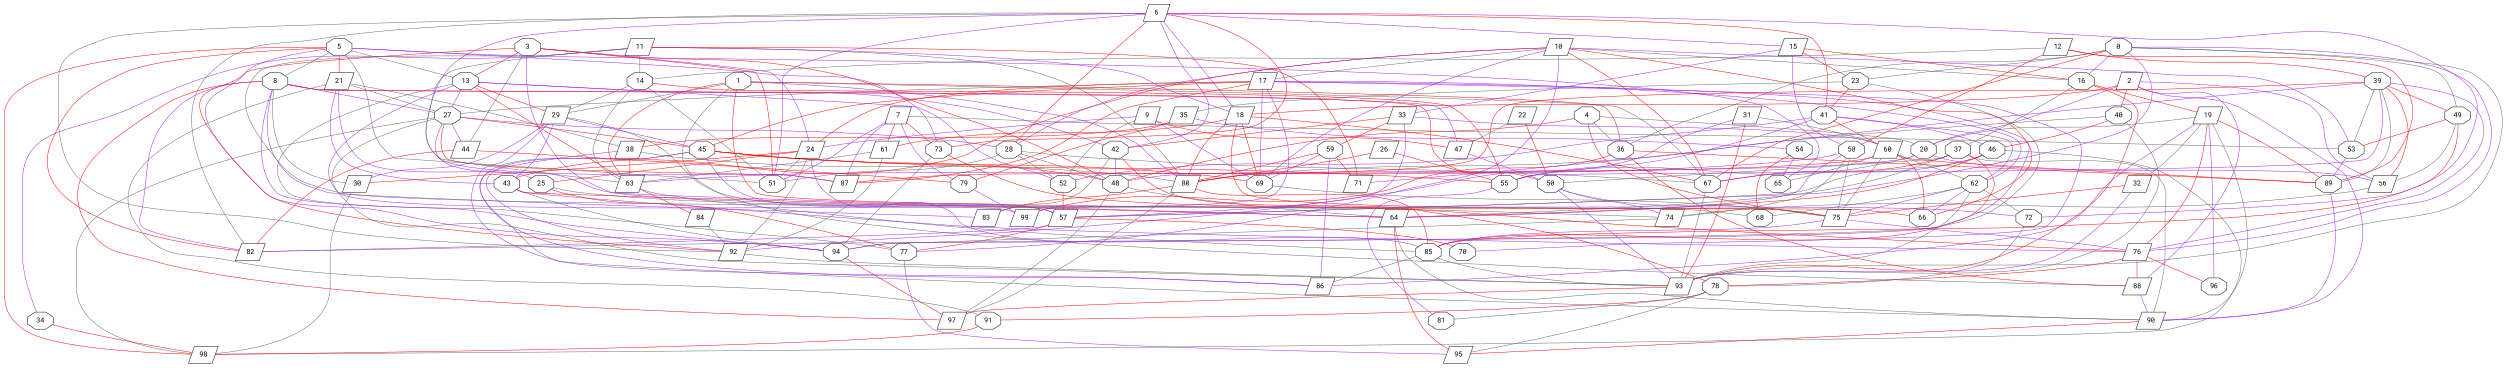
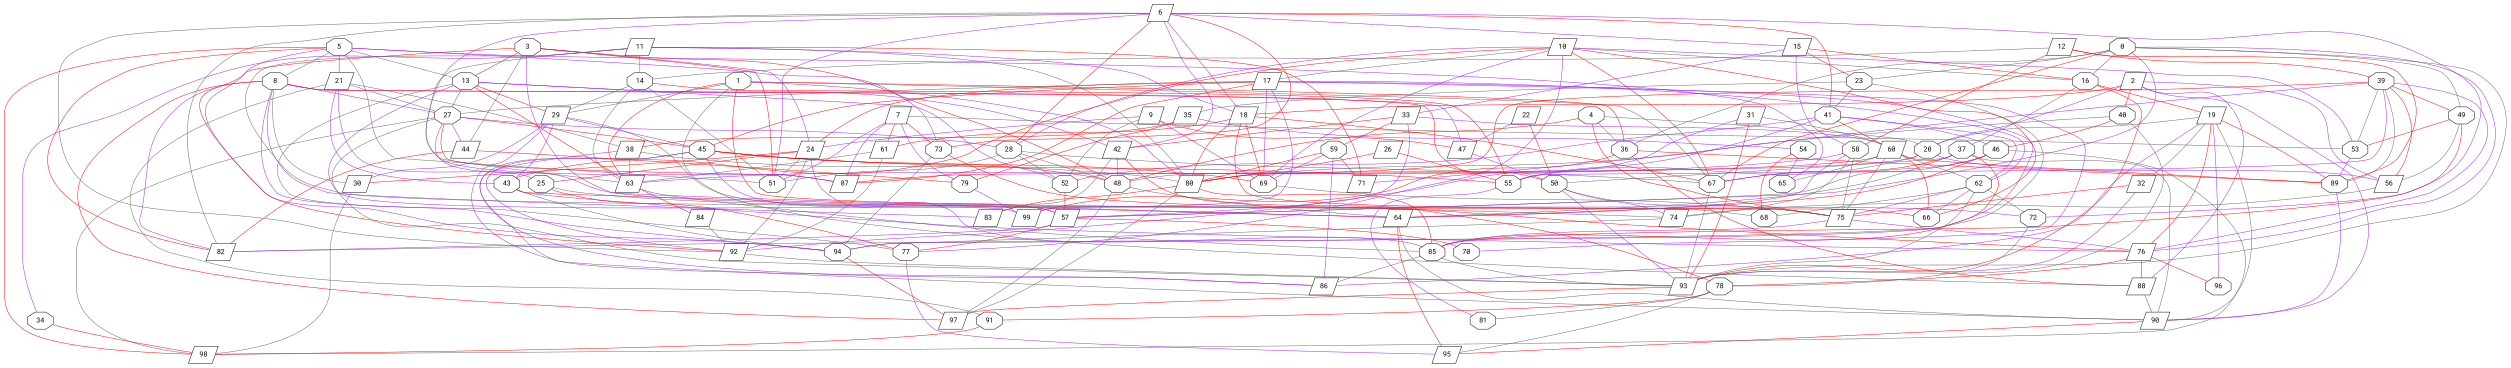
(1115, 150) -> (1117, 150)
